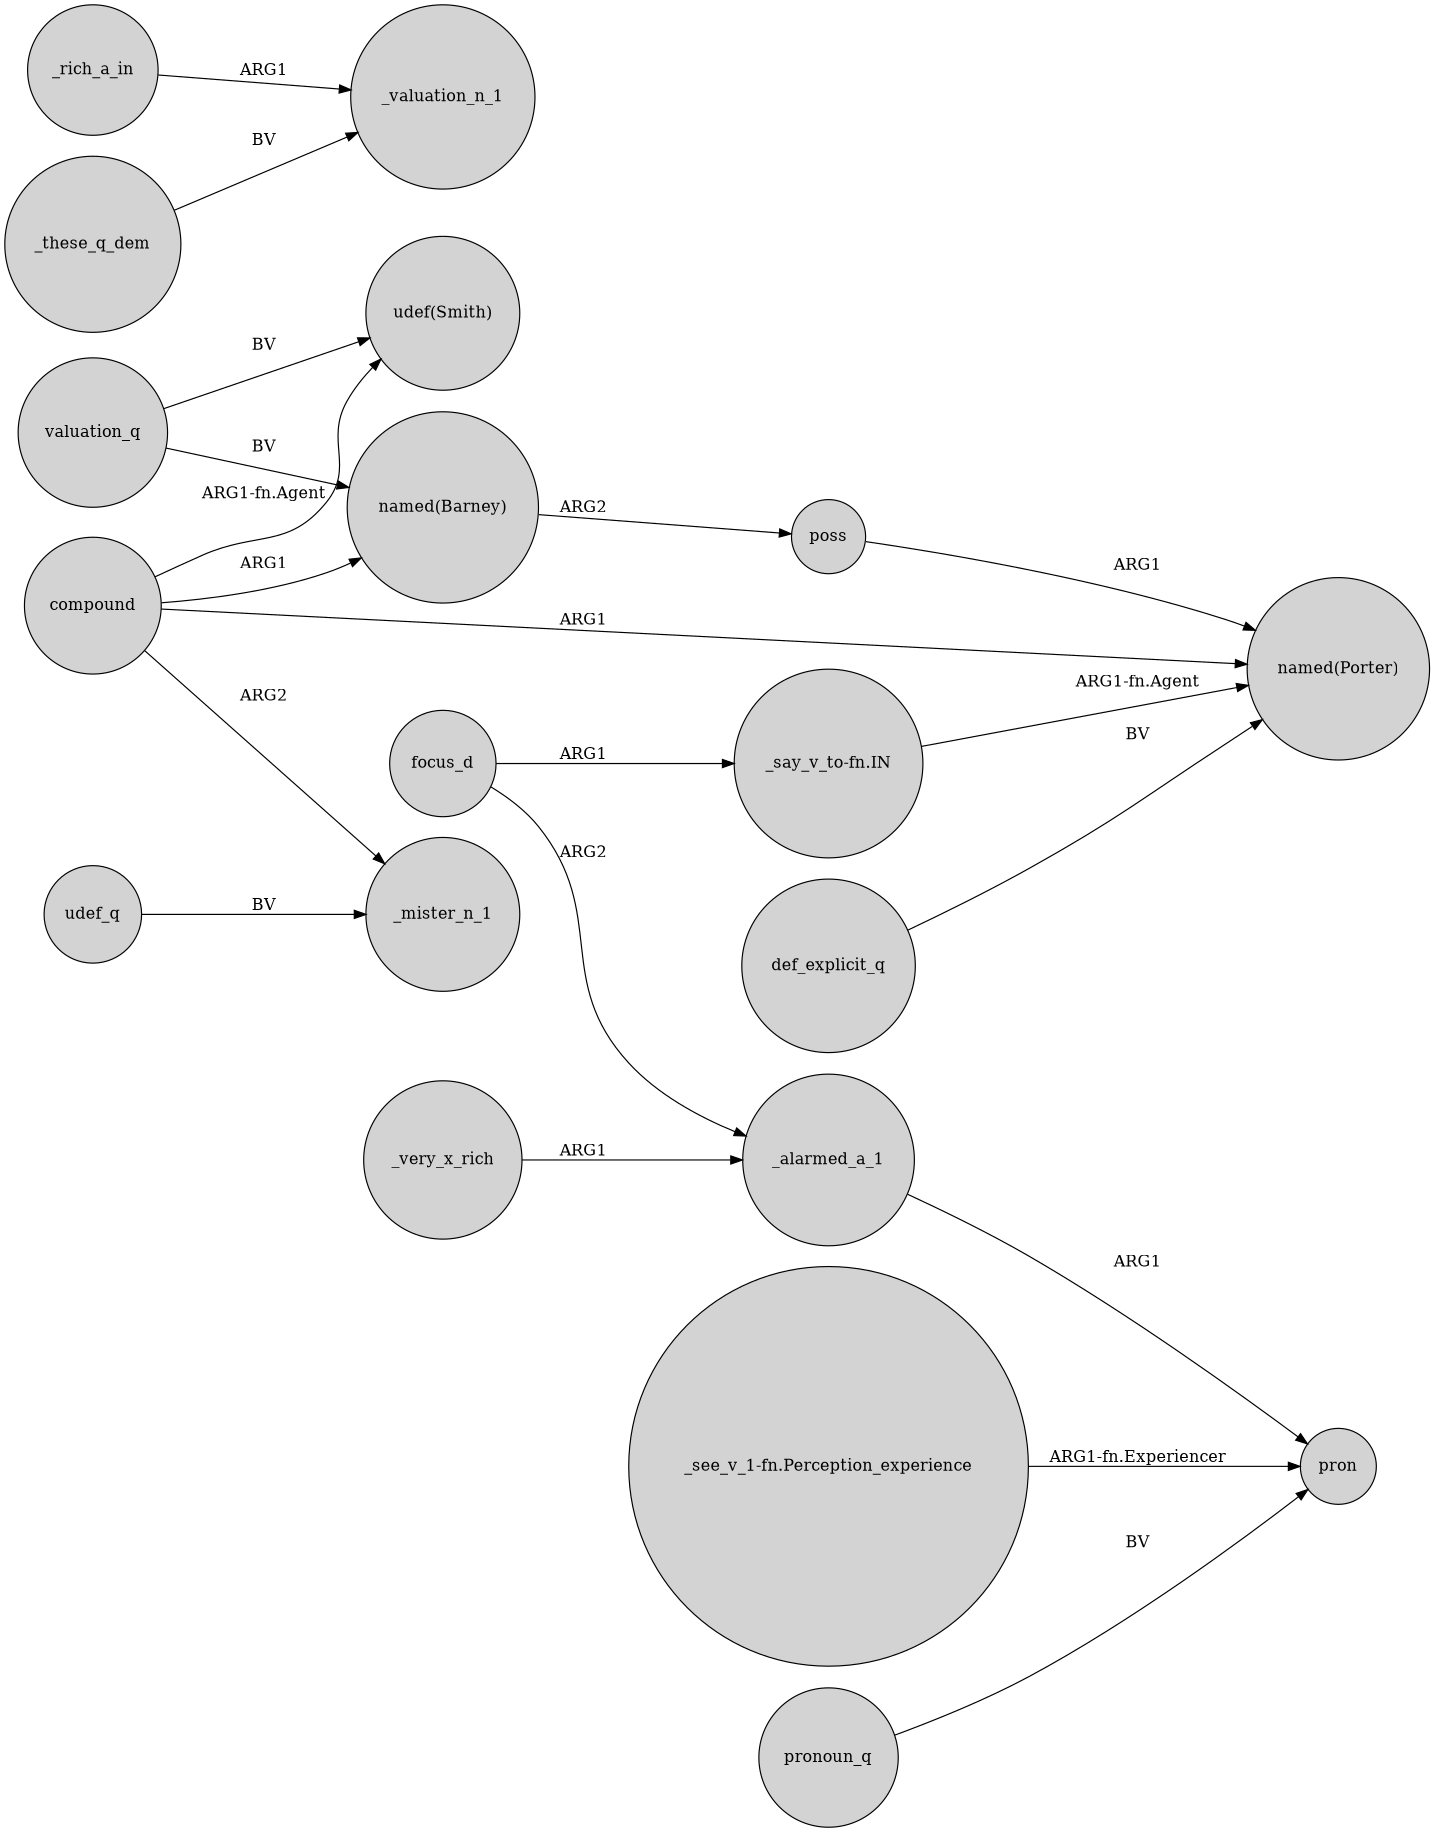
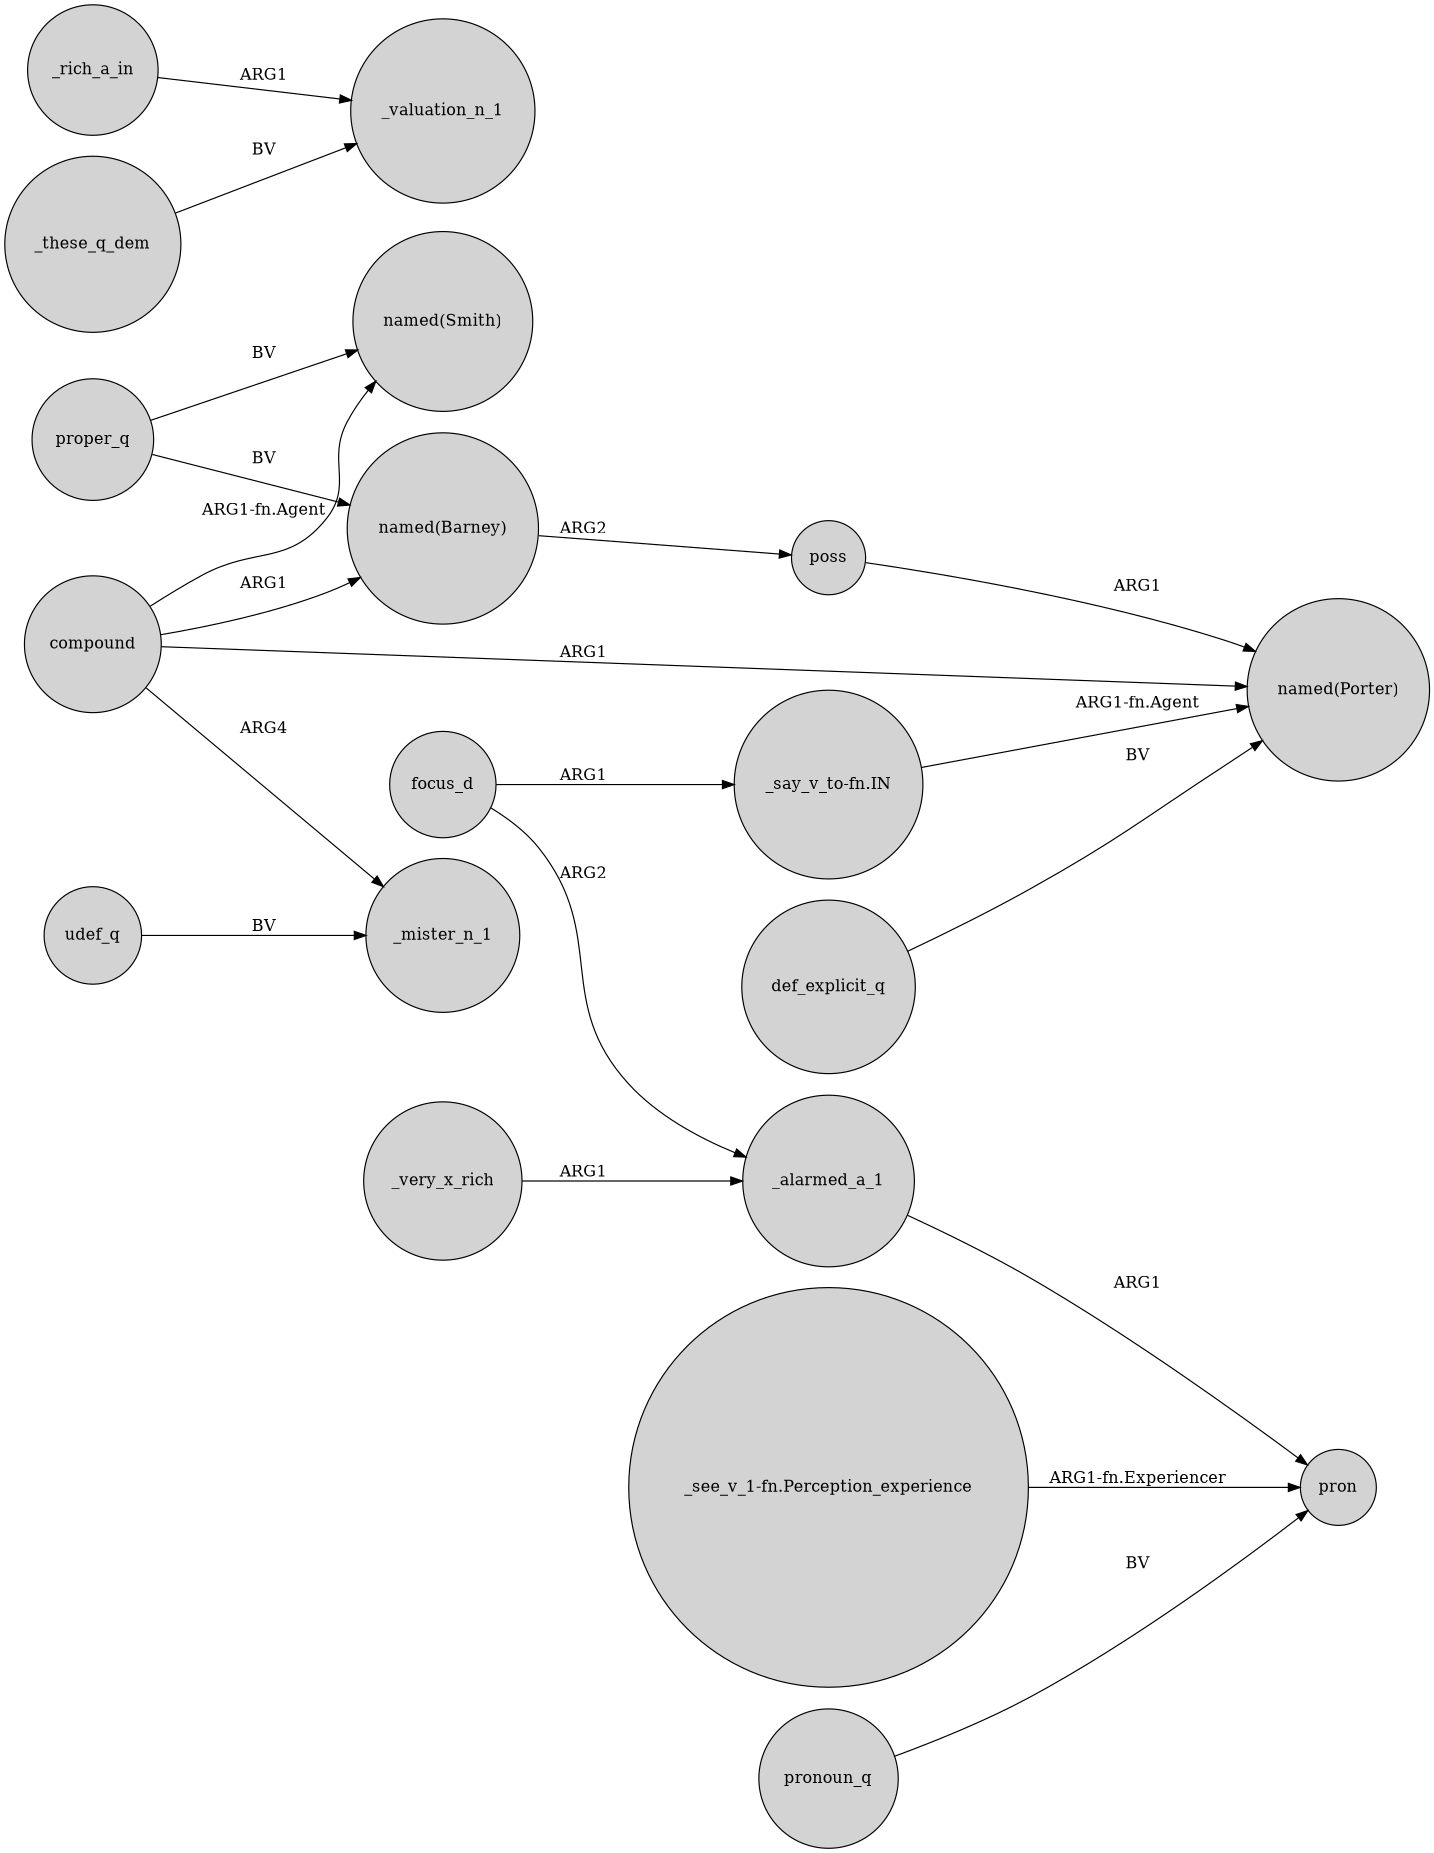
(443, 313) -> (443, 321)
(93, 433) -> (93, 440)
(264, 696) -> (264, 729)
